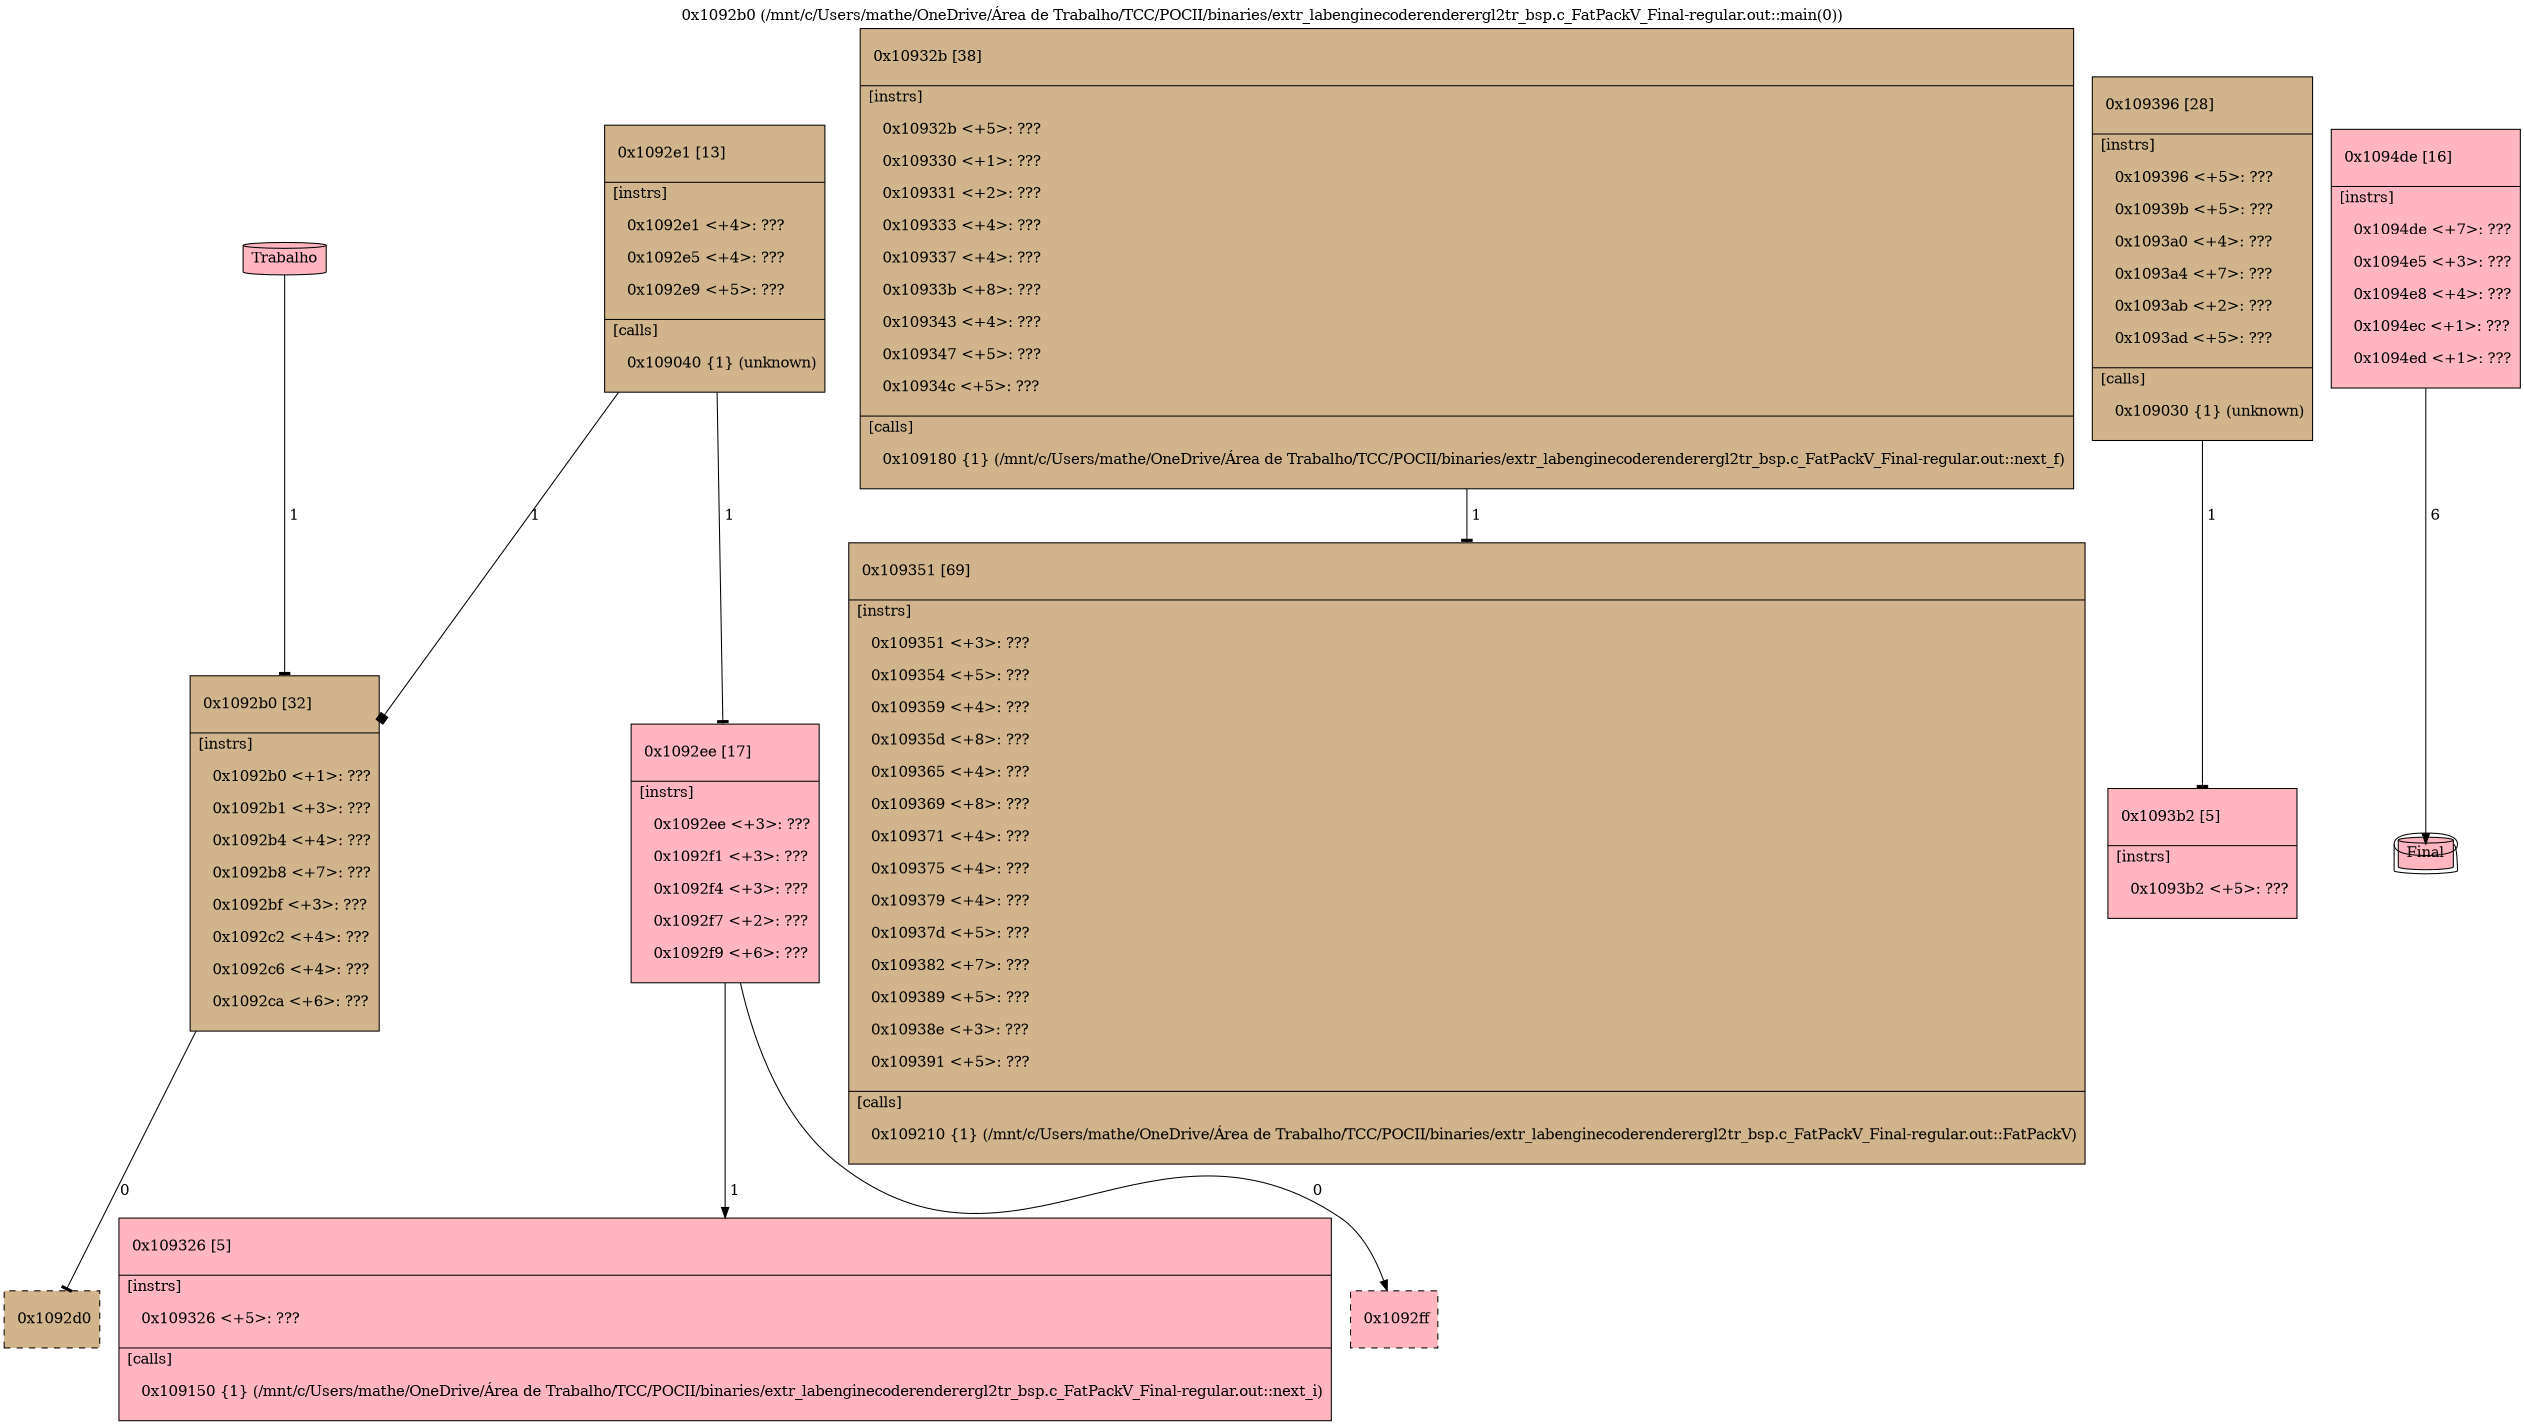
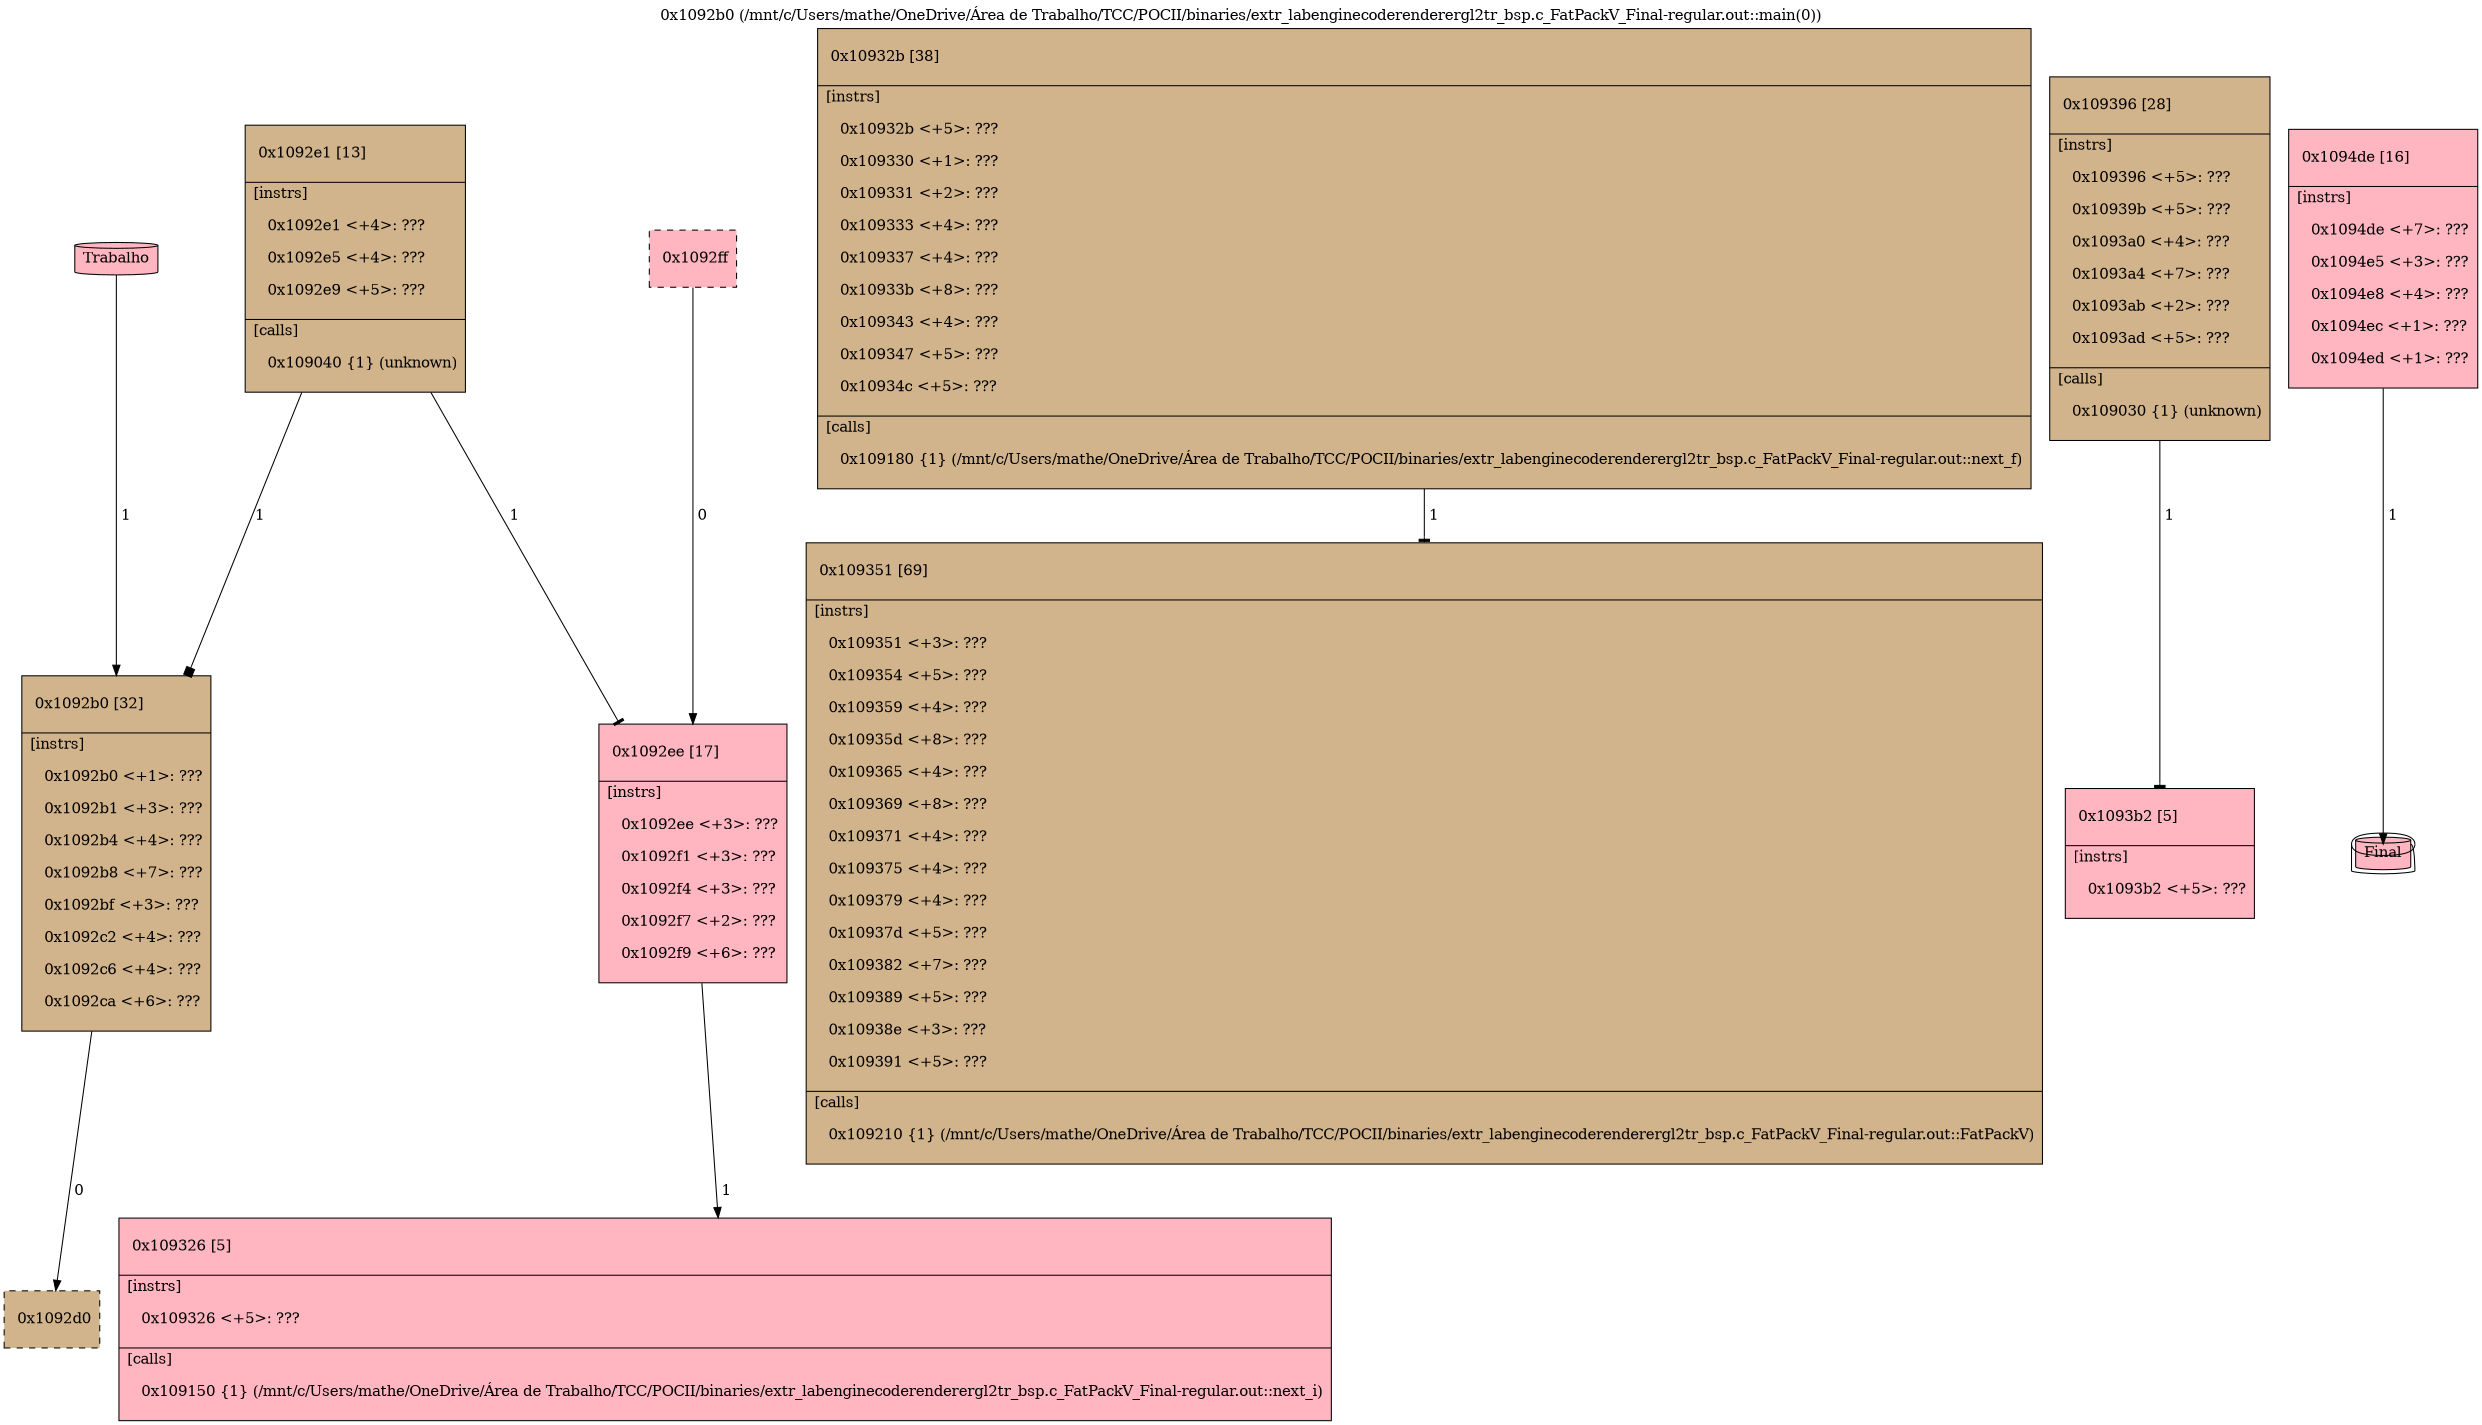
(285, 473) -> (116, 470)
(2433, 516) -> (2390, 516)
(132, 1158) -> (75, 1156)
(1024, 1209) -> (693, 501)
